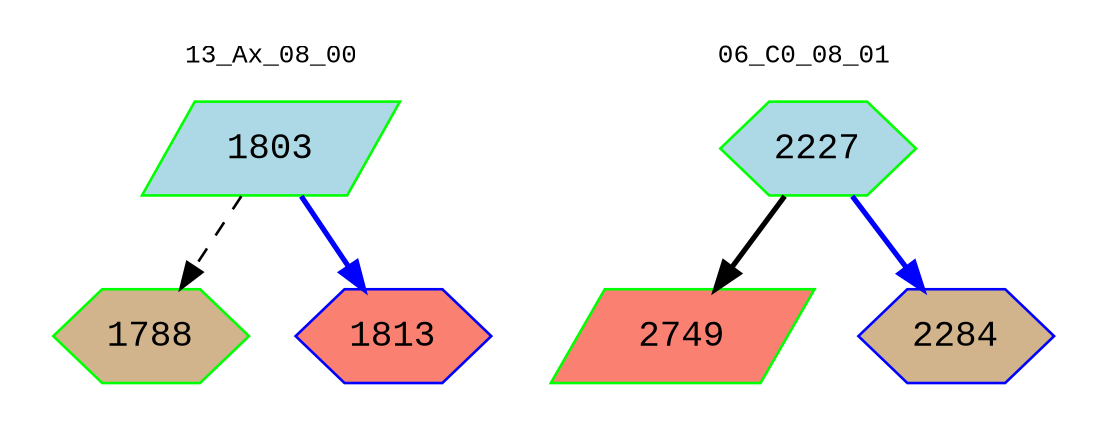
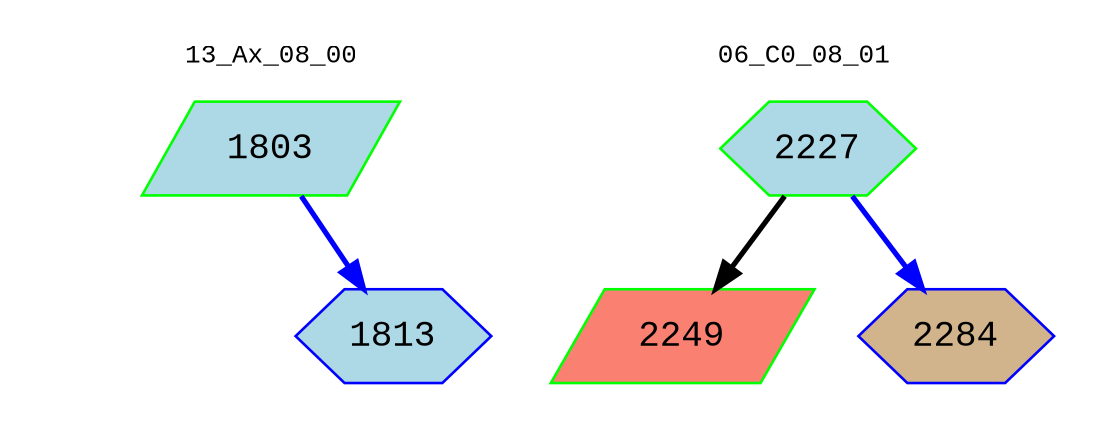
(151, 336) -> none
(393, 336) -> (393, 336)
(683, 336) -> (683, 336)
